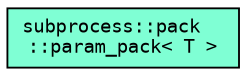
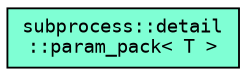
(123, 38) -> (123, 38)
